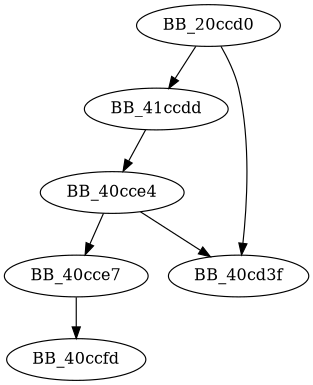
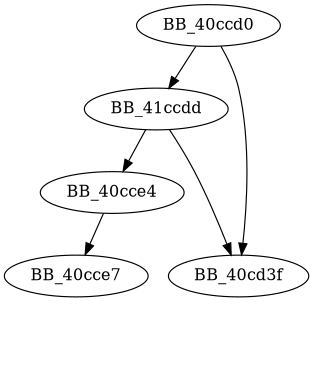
(208, 26) -> (208, 26)
(170, 231) -> (201, 185)
(76, 360) -> none
